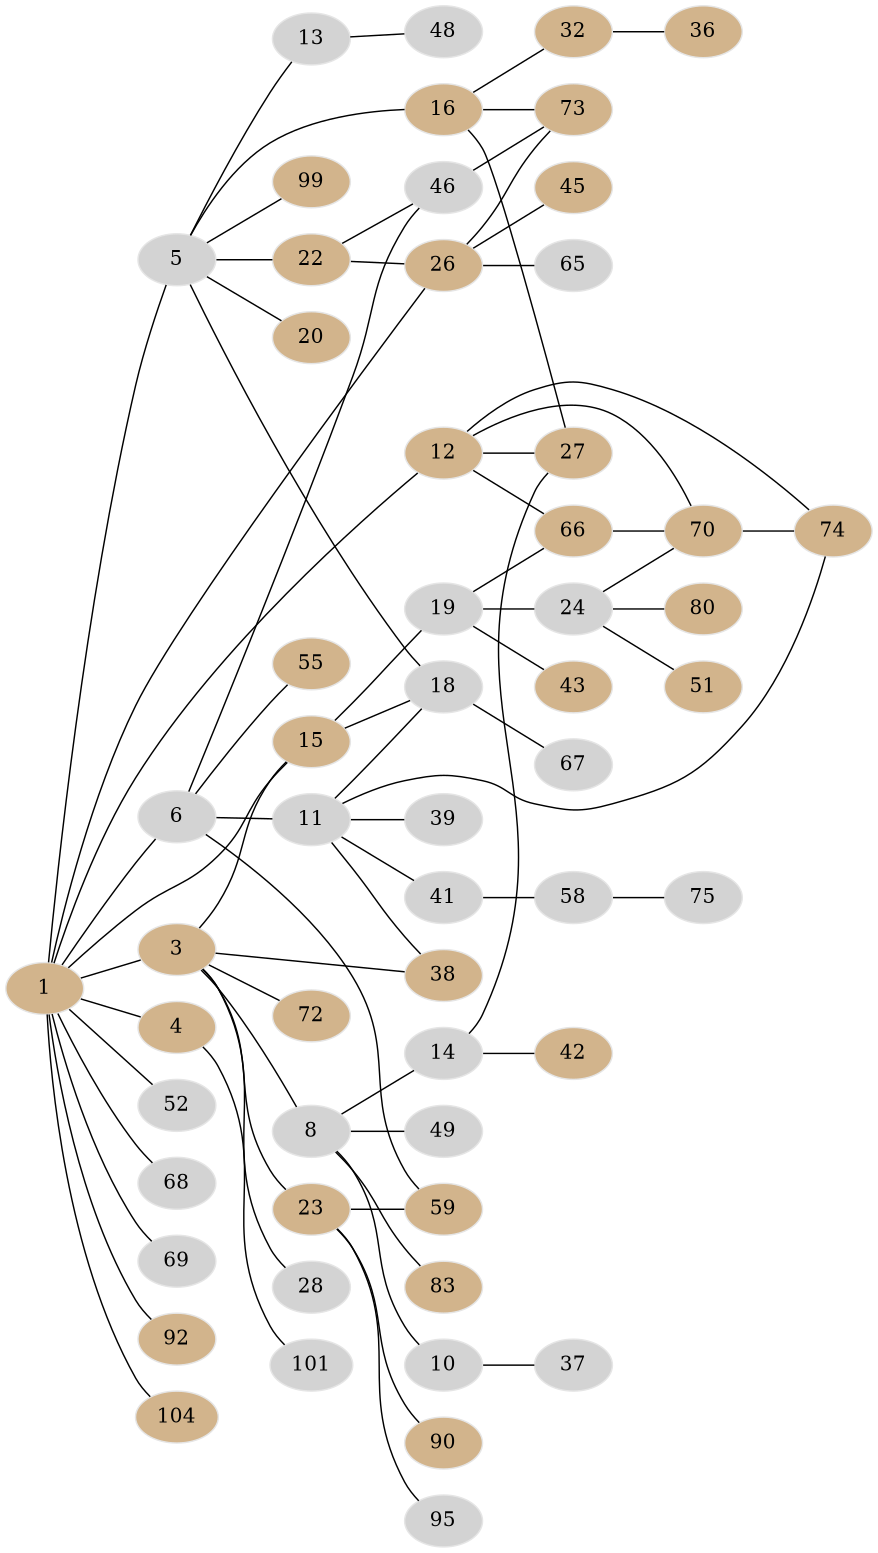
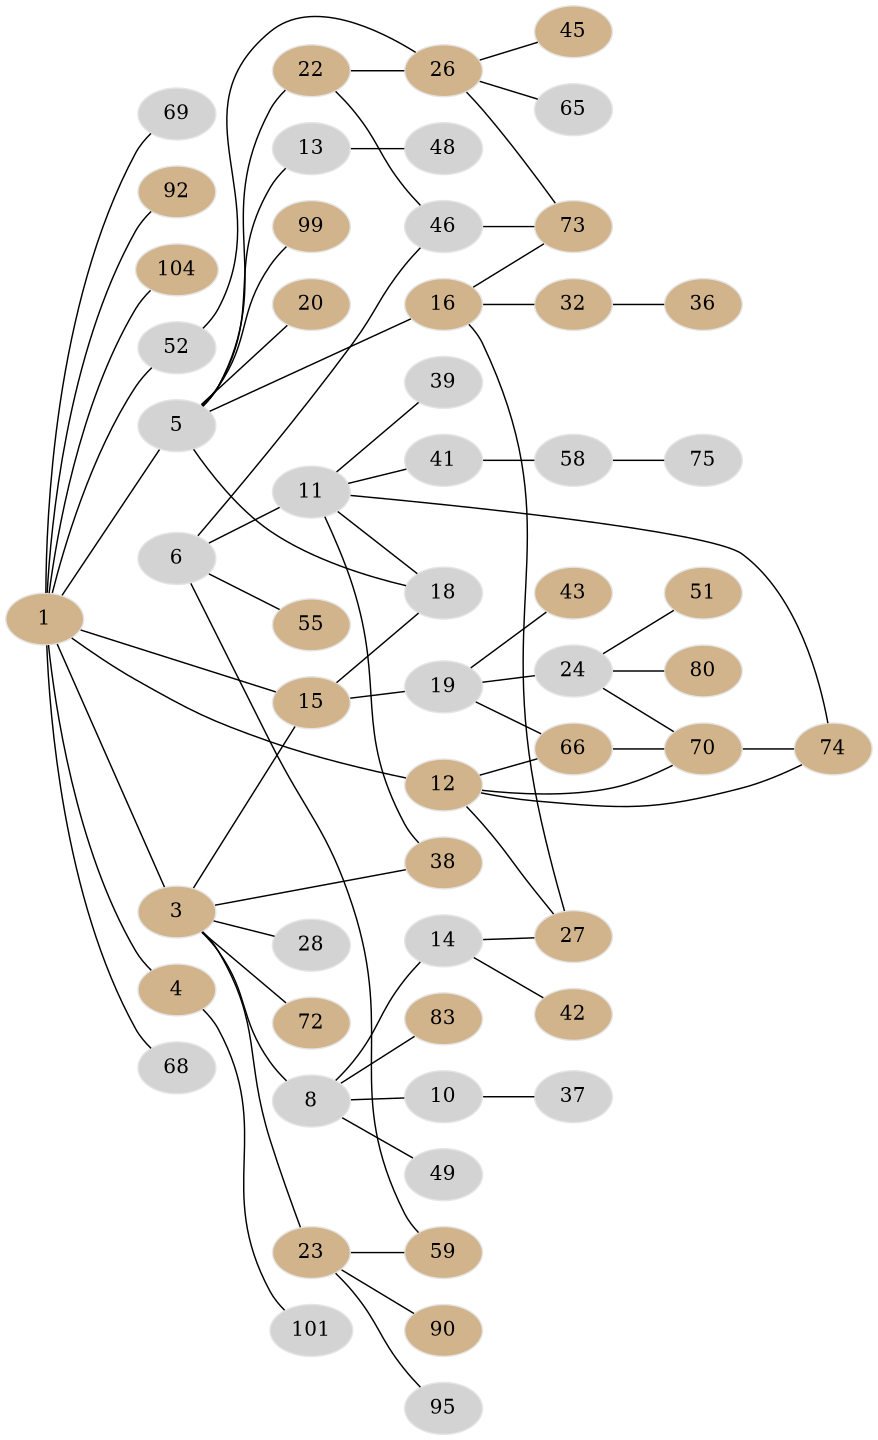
(197, 604) -> (229, 100)
(573, 765) -> none
(107, 901) -> none
